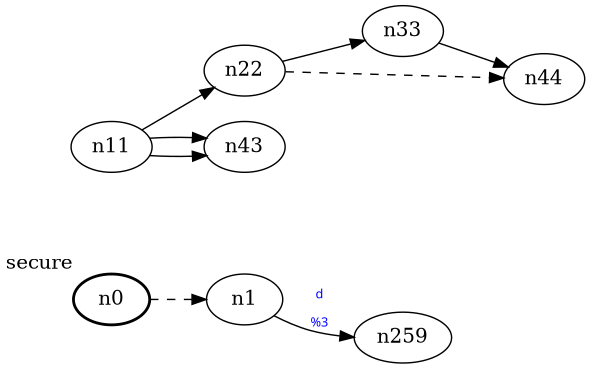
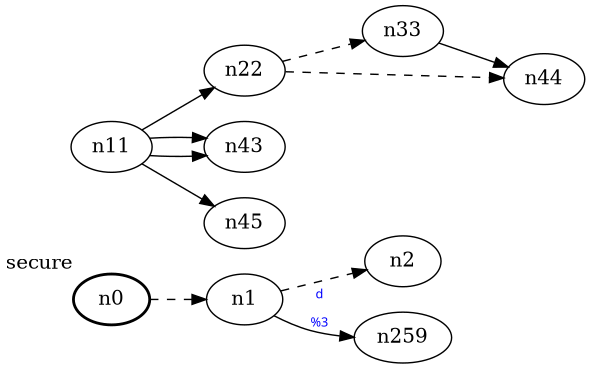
(317, 53) -> (317, 53)
none -> (245, 223)
none -> (403, 261)
